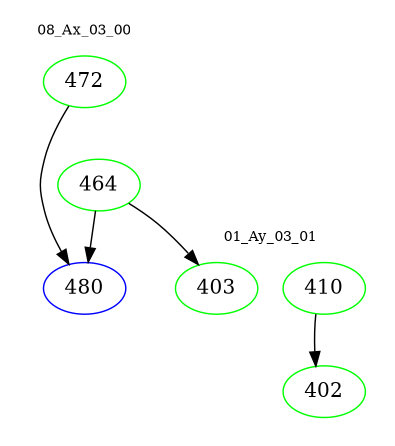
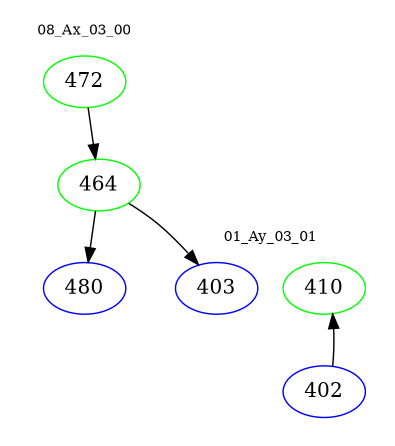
(41, 178) -> (91, 126)
(217, 288) -> (217, 288)
(315, 333) -> (334, 347)
(324, 392) -> (324, 392)
